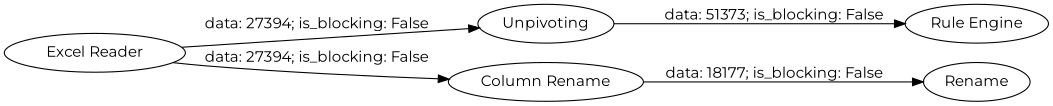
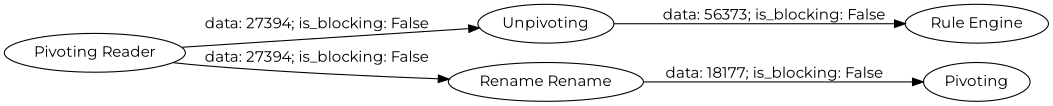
(774, 16) -> (774, 16)
(95, 53) -> (95, 53)
(546, 82) -> (546, 82)
(977, 82) -> (977, 82)
